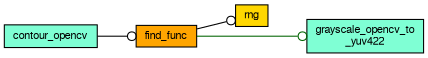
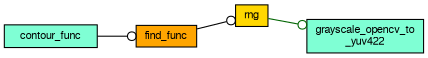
(51, 36) -> (51, 36)
(247, 36) -> (283, 21)
